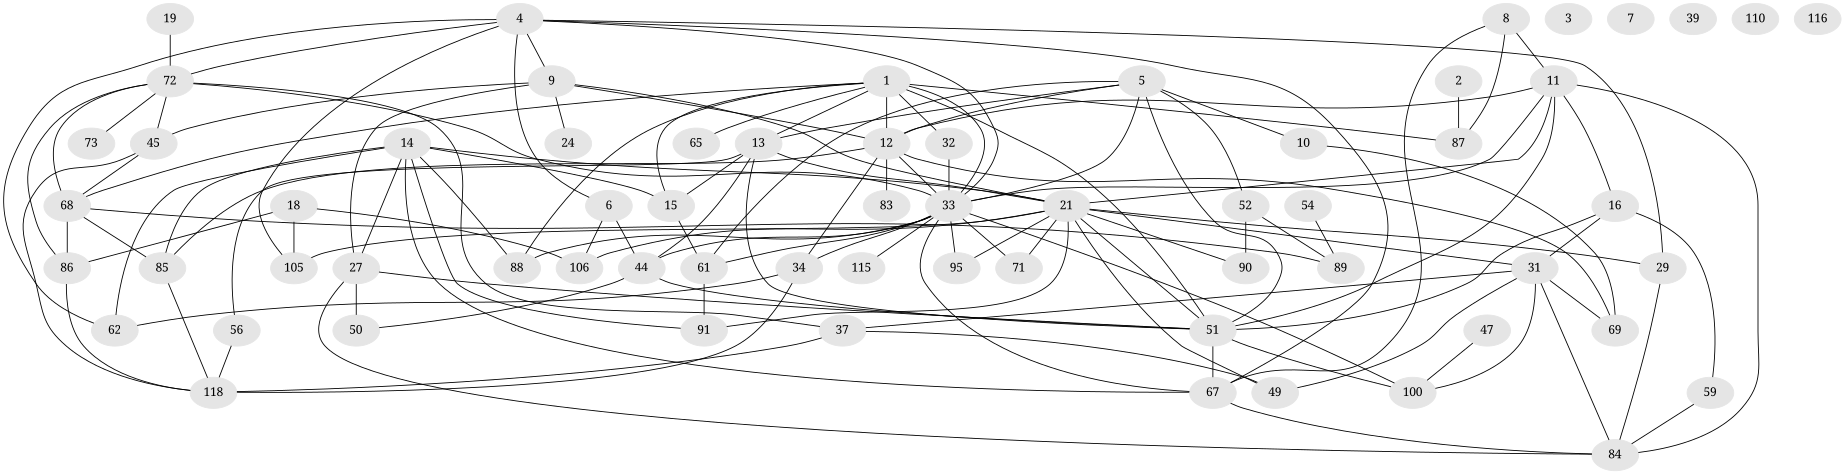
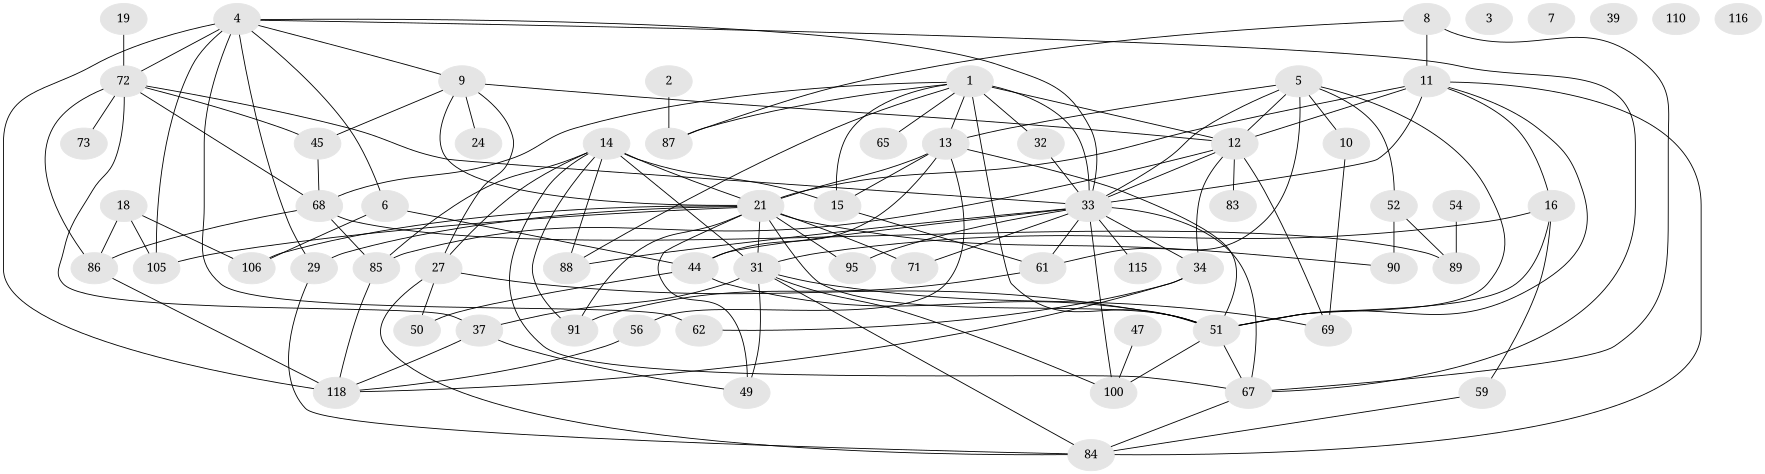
(209, 179) -> (673, 198)
(30, 263) -> (3, 250)
